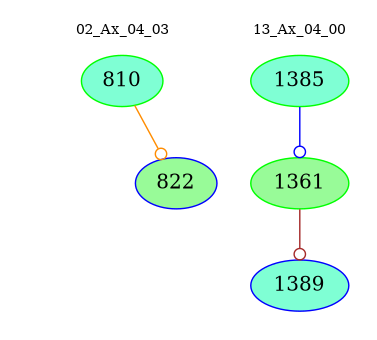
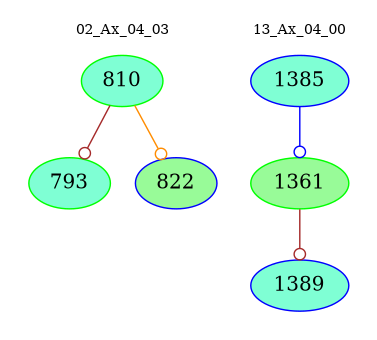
(300, 81) -> (300, 81)
none -> (70, 183)
